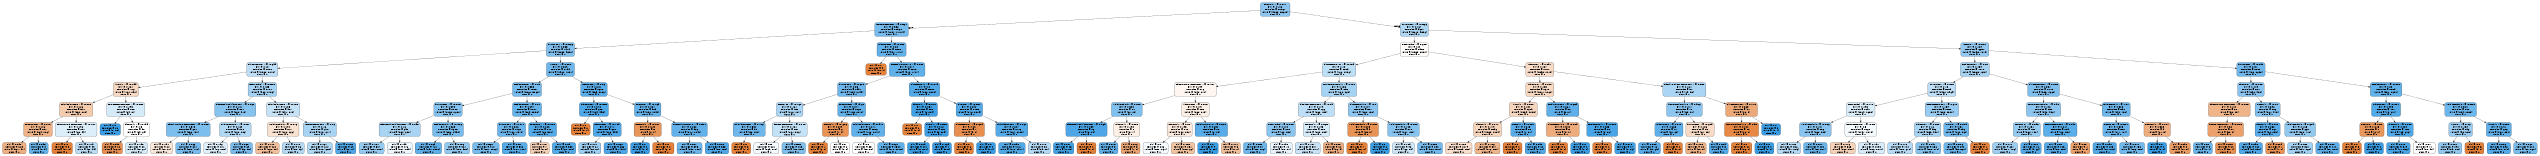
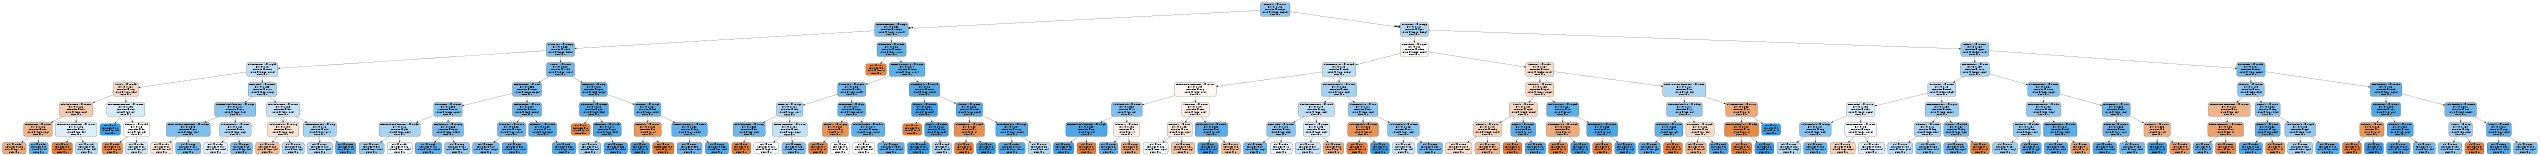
(540, 148) -> none
(663, 148) -> (663, 148)
(942, 148) -> (942, 148)
(2424, 148) -> (2424, 148)
